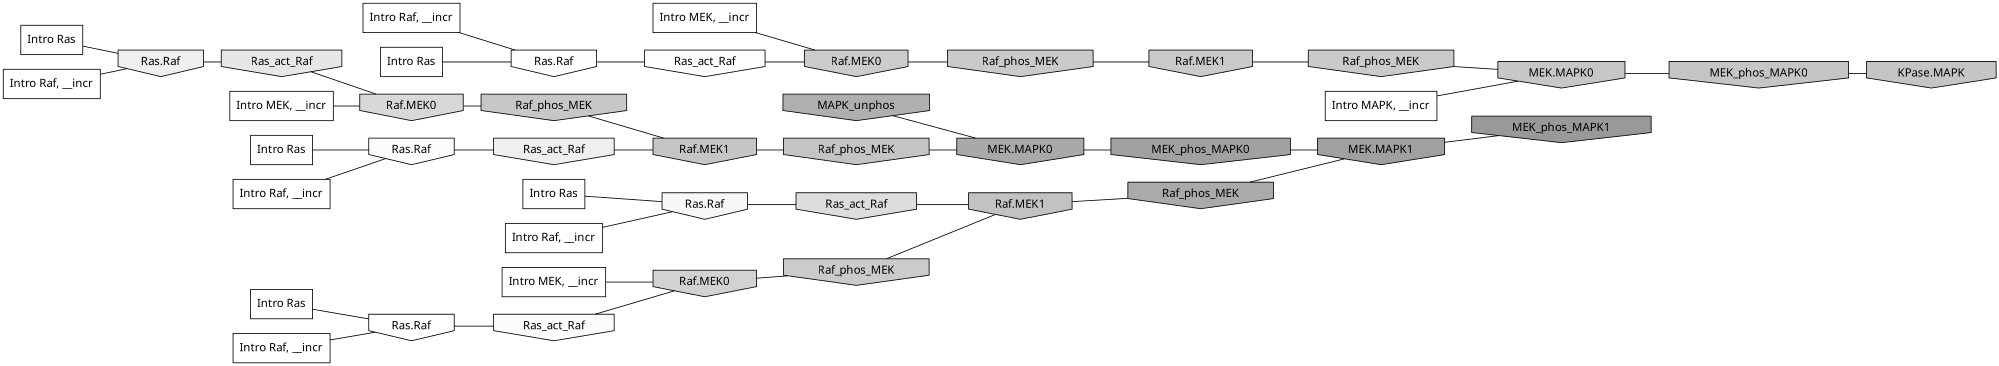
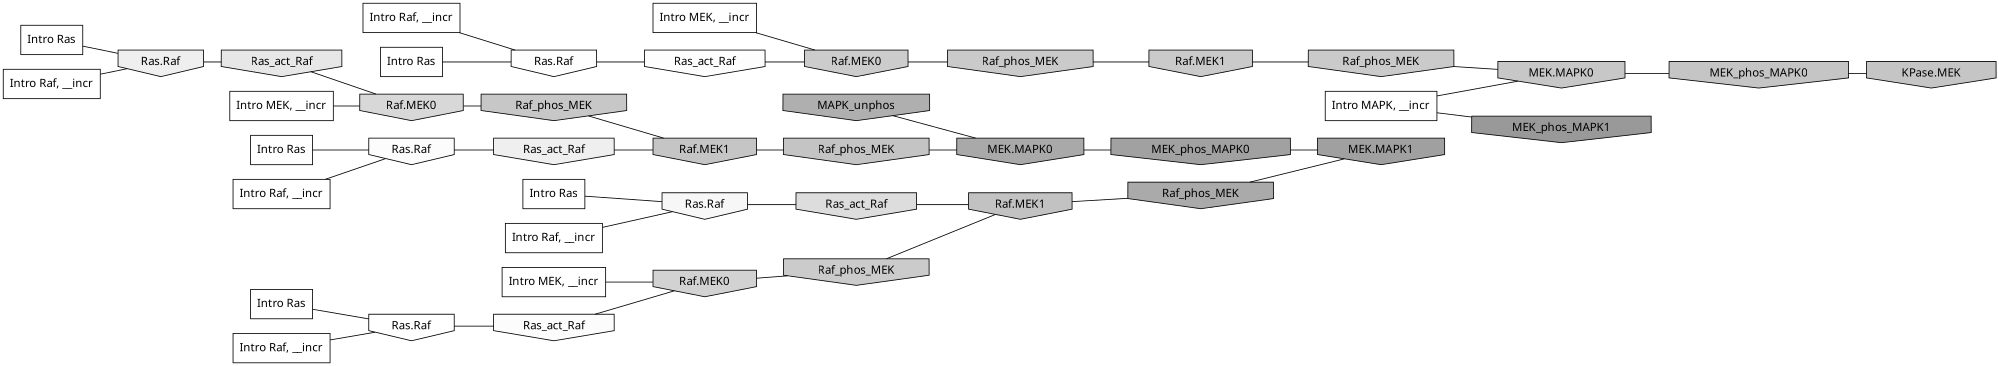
(1931, 73) -> (1931, 73)
(1472, 139) -> (1454, 115)
